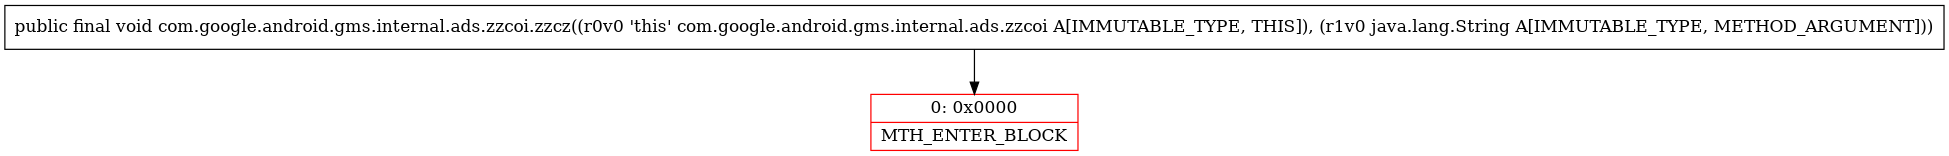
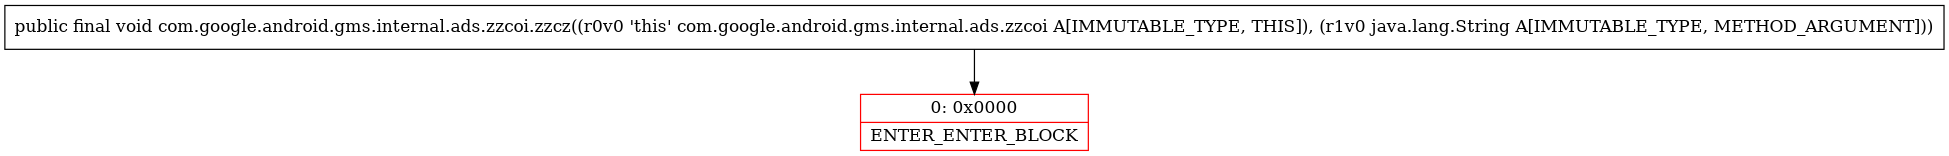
(974, 136) -> (974, 136)
